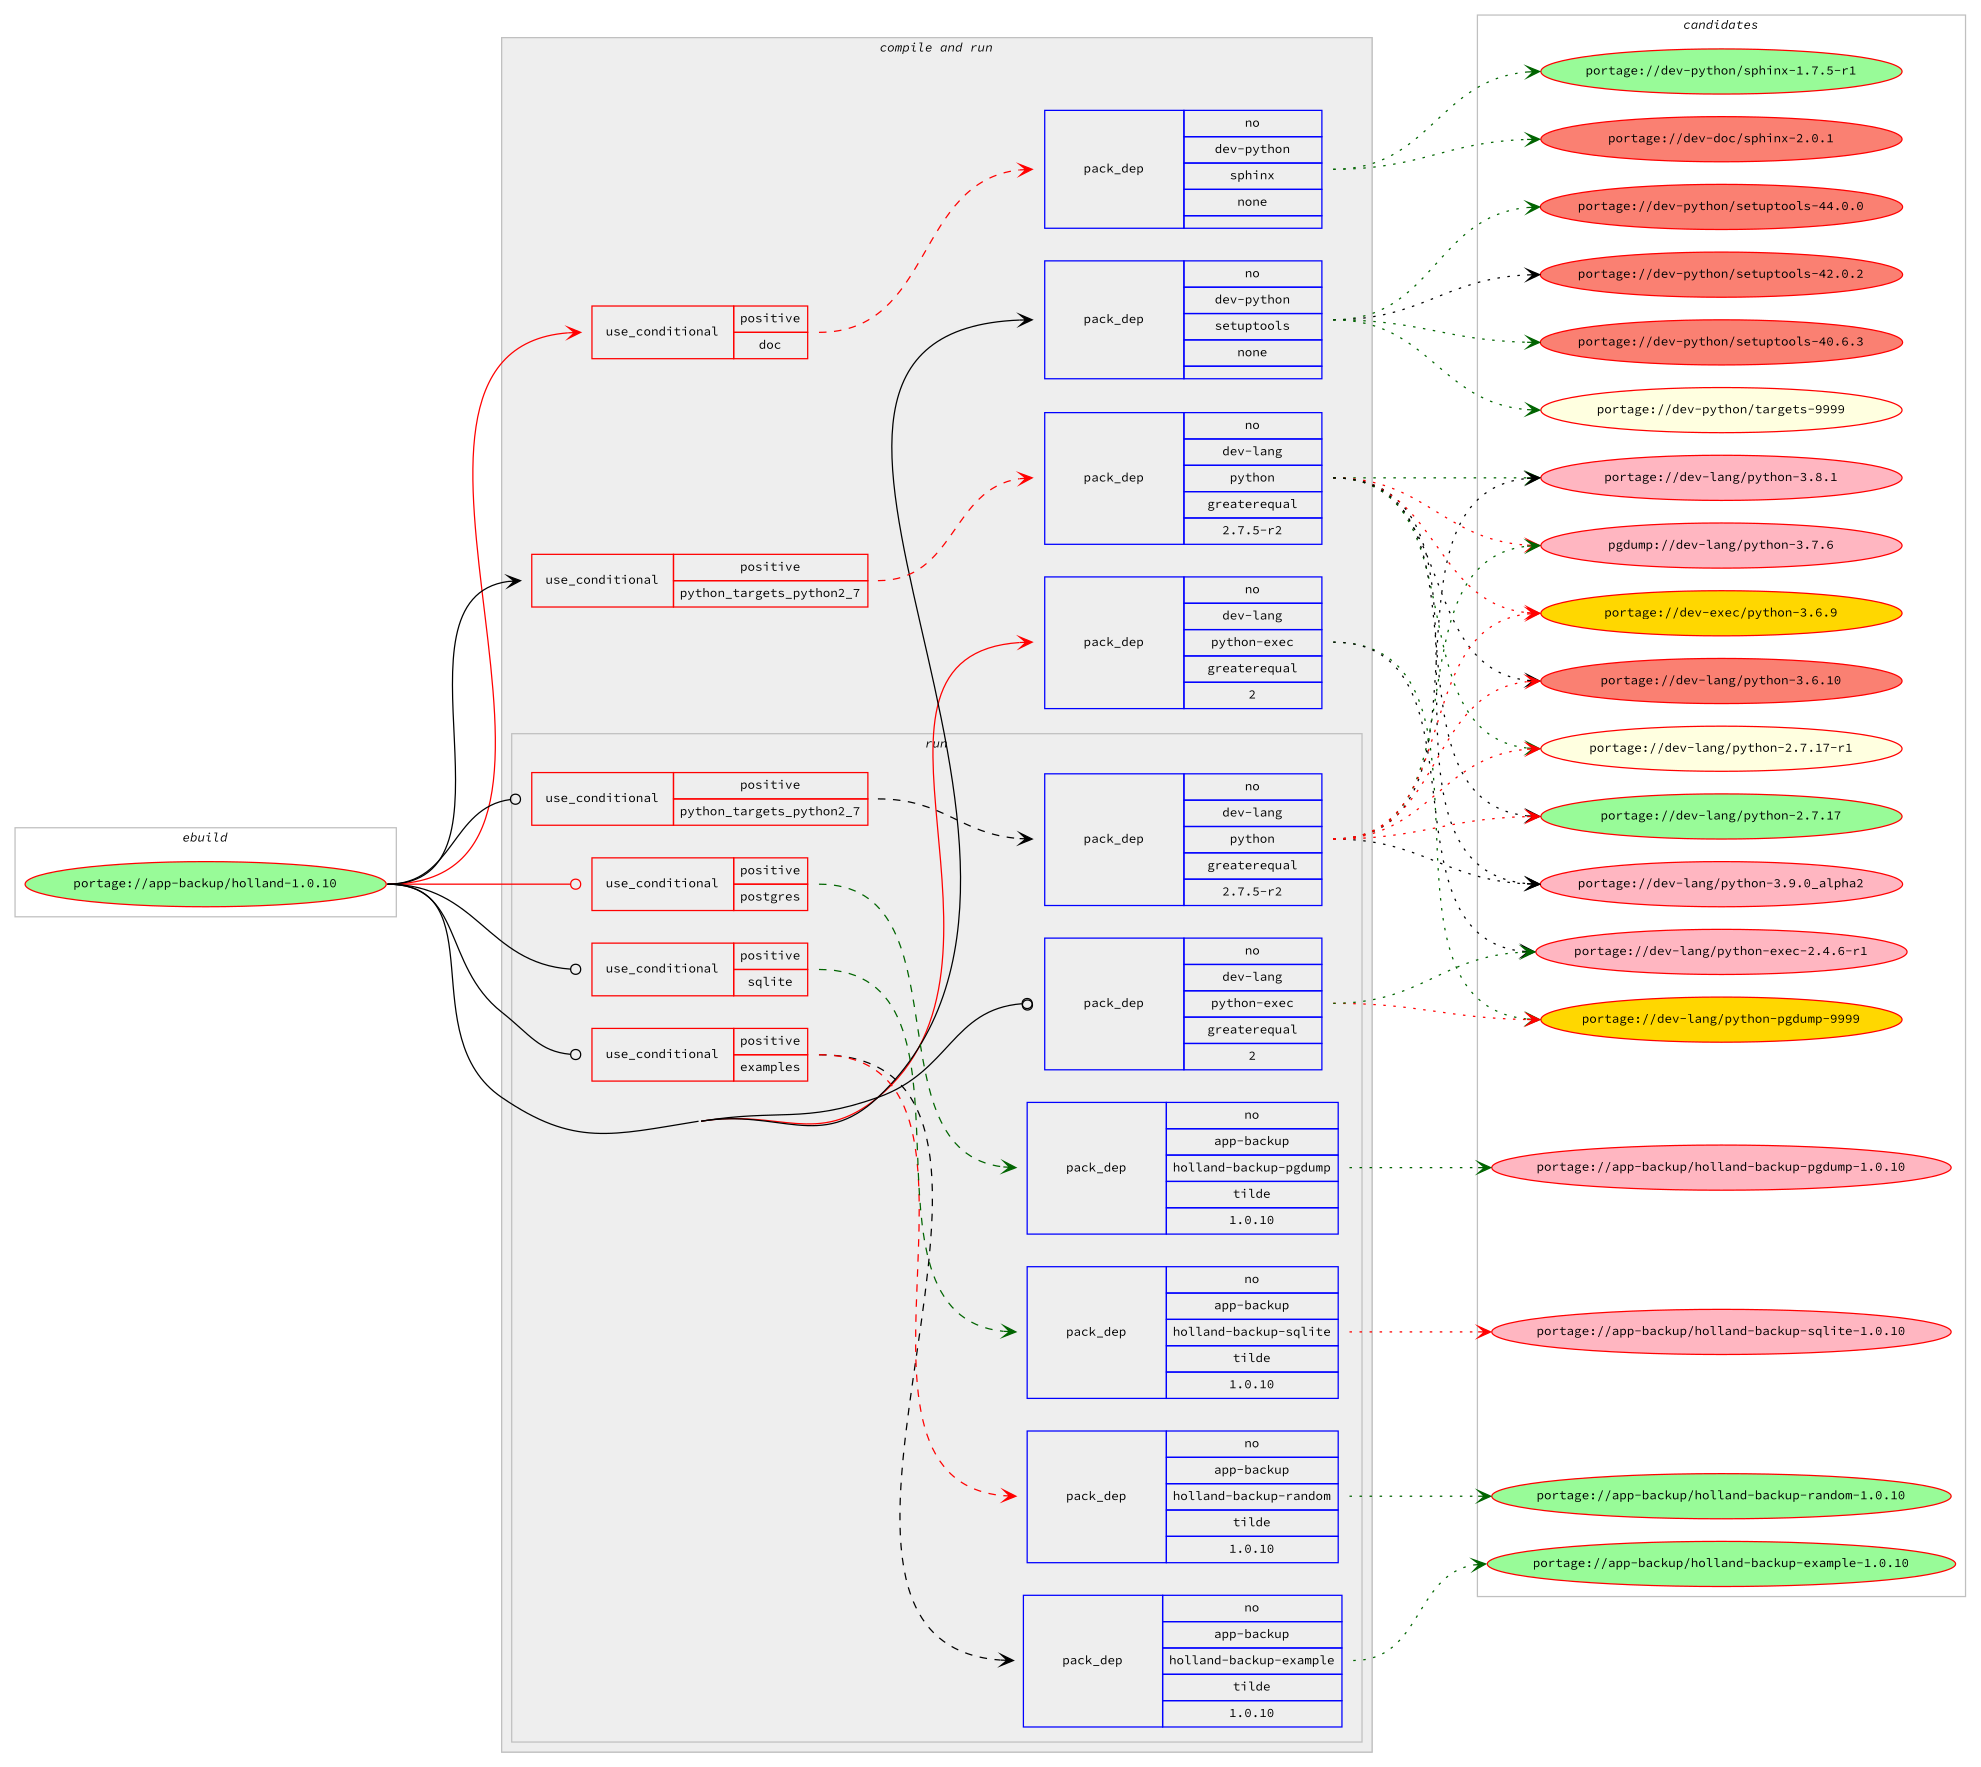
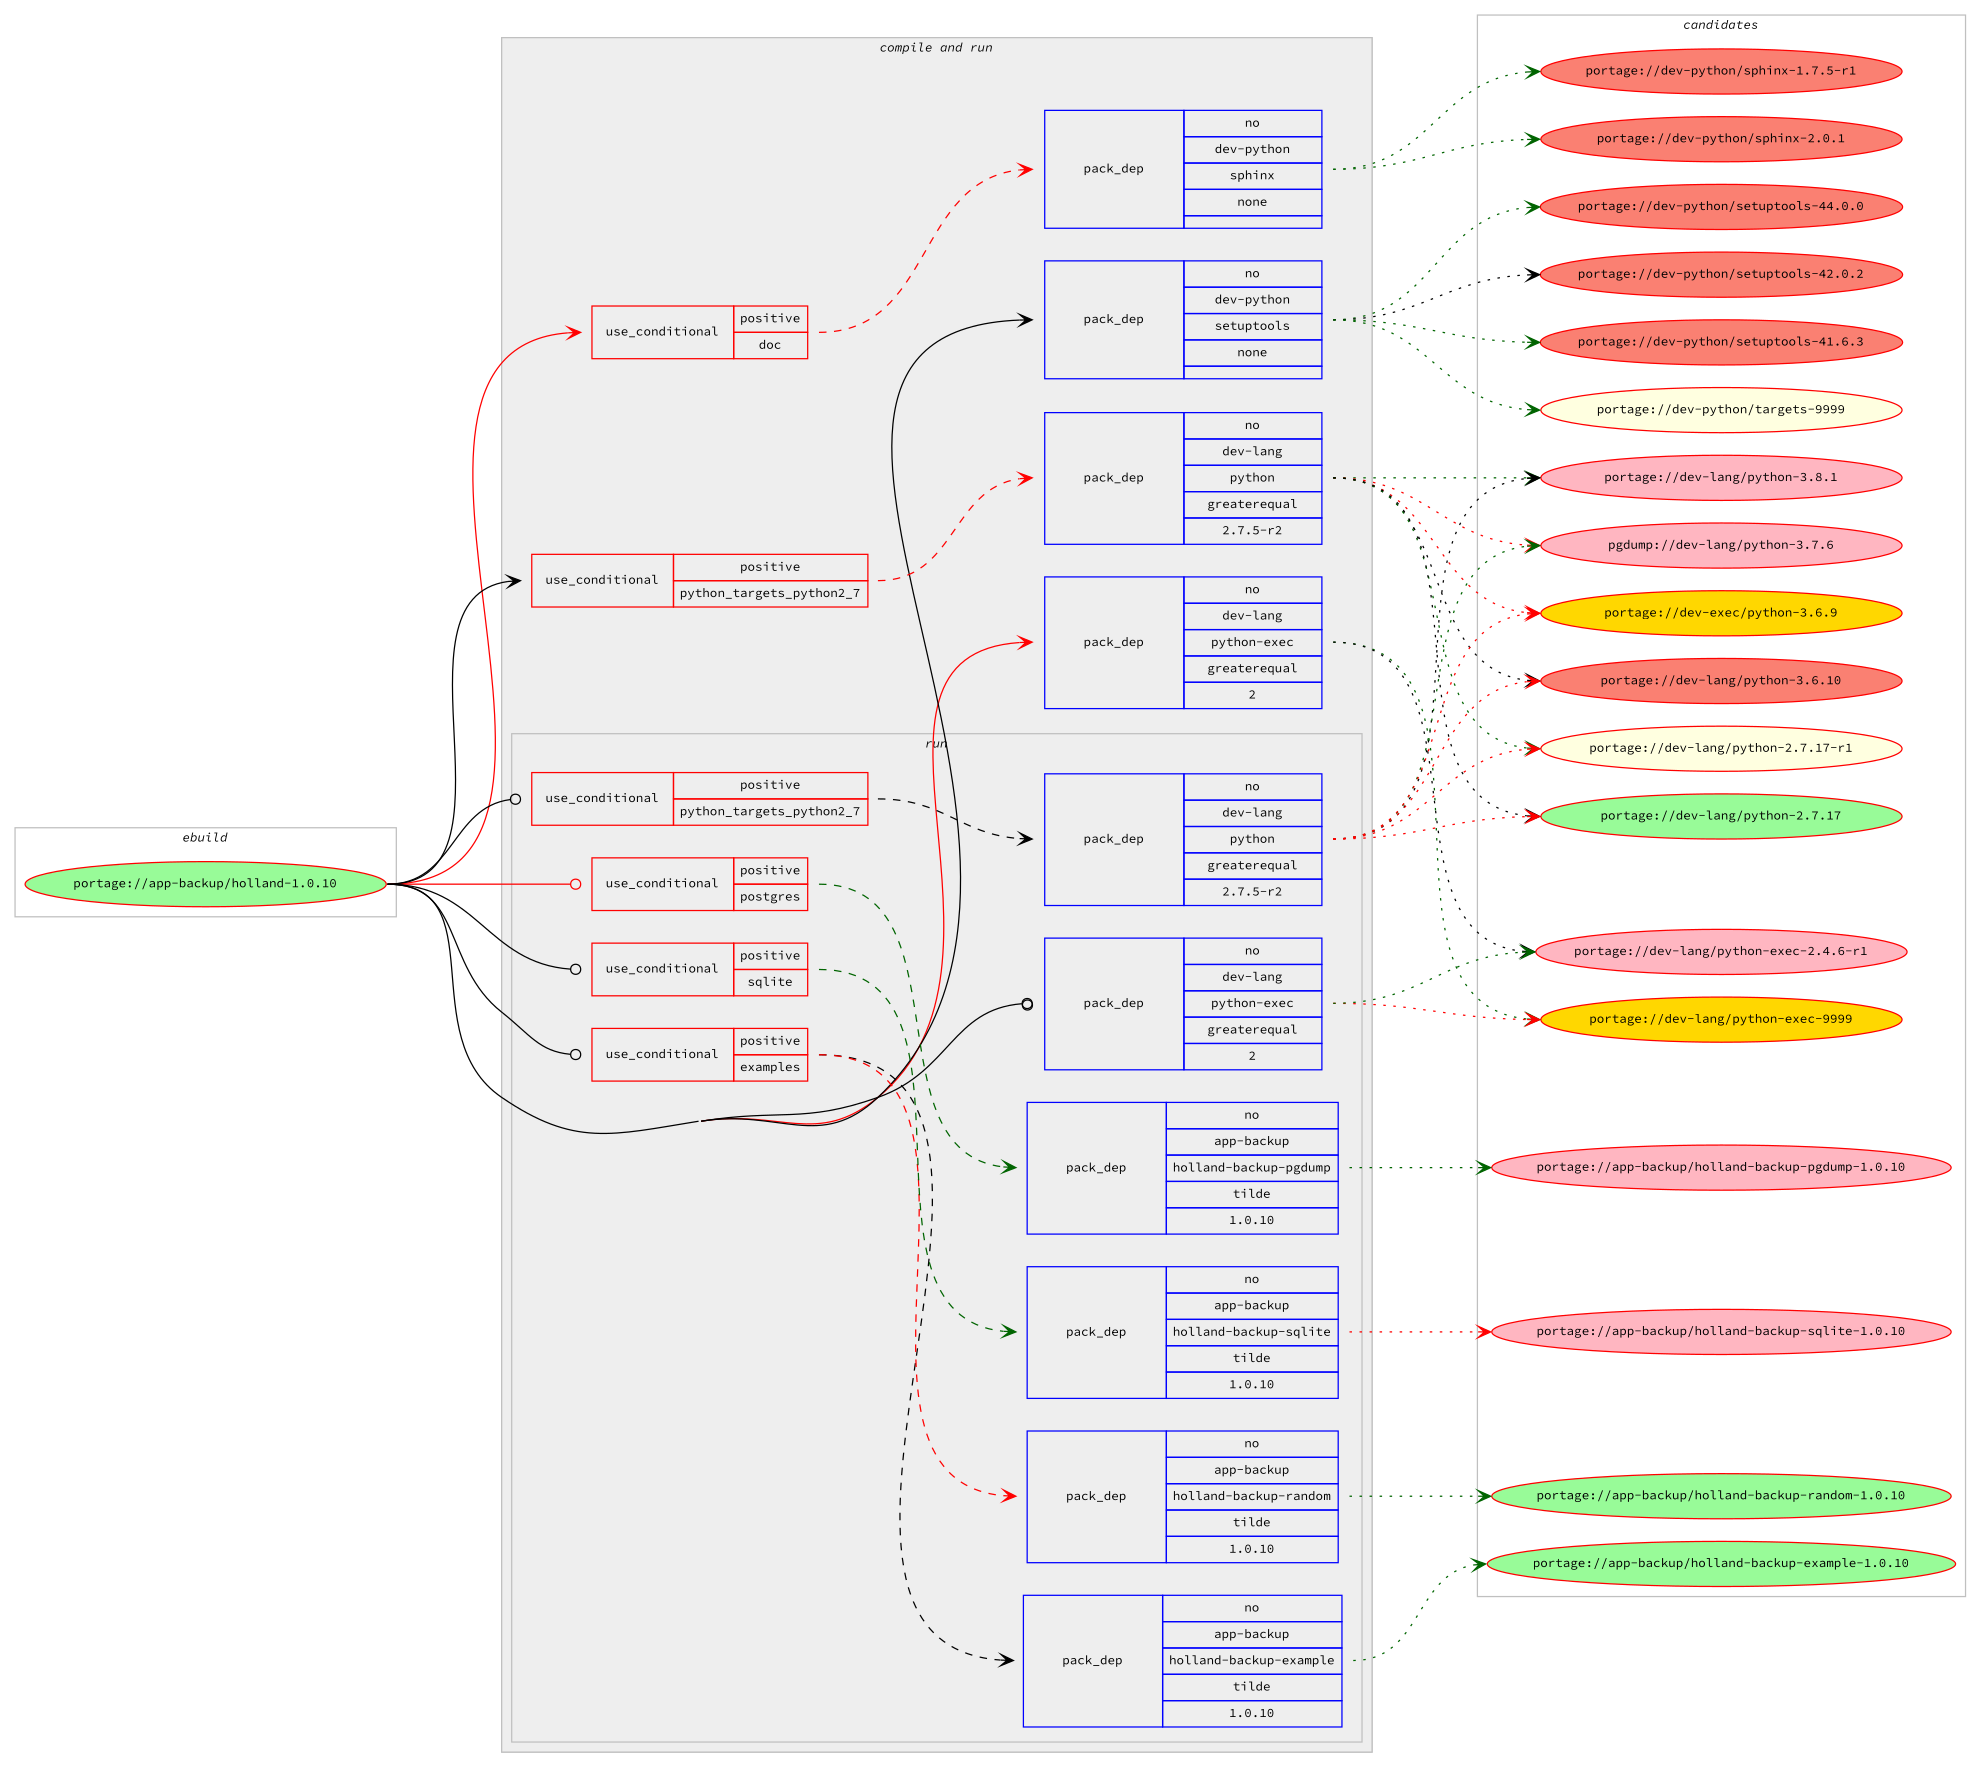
(1721, 71) -> (1721, 71)
(1721, 139) -> (1721, 139)
(1721, 342) -> (1721, 342)
(1721, 884) -> none
(1721, 1020) -> (1721, 1020)
